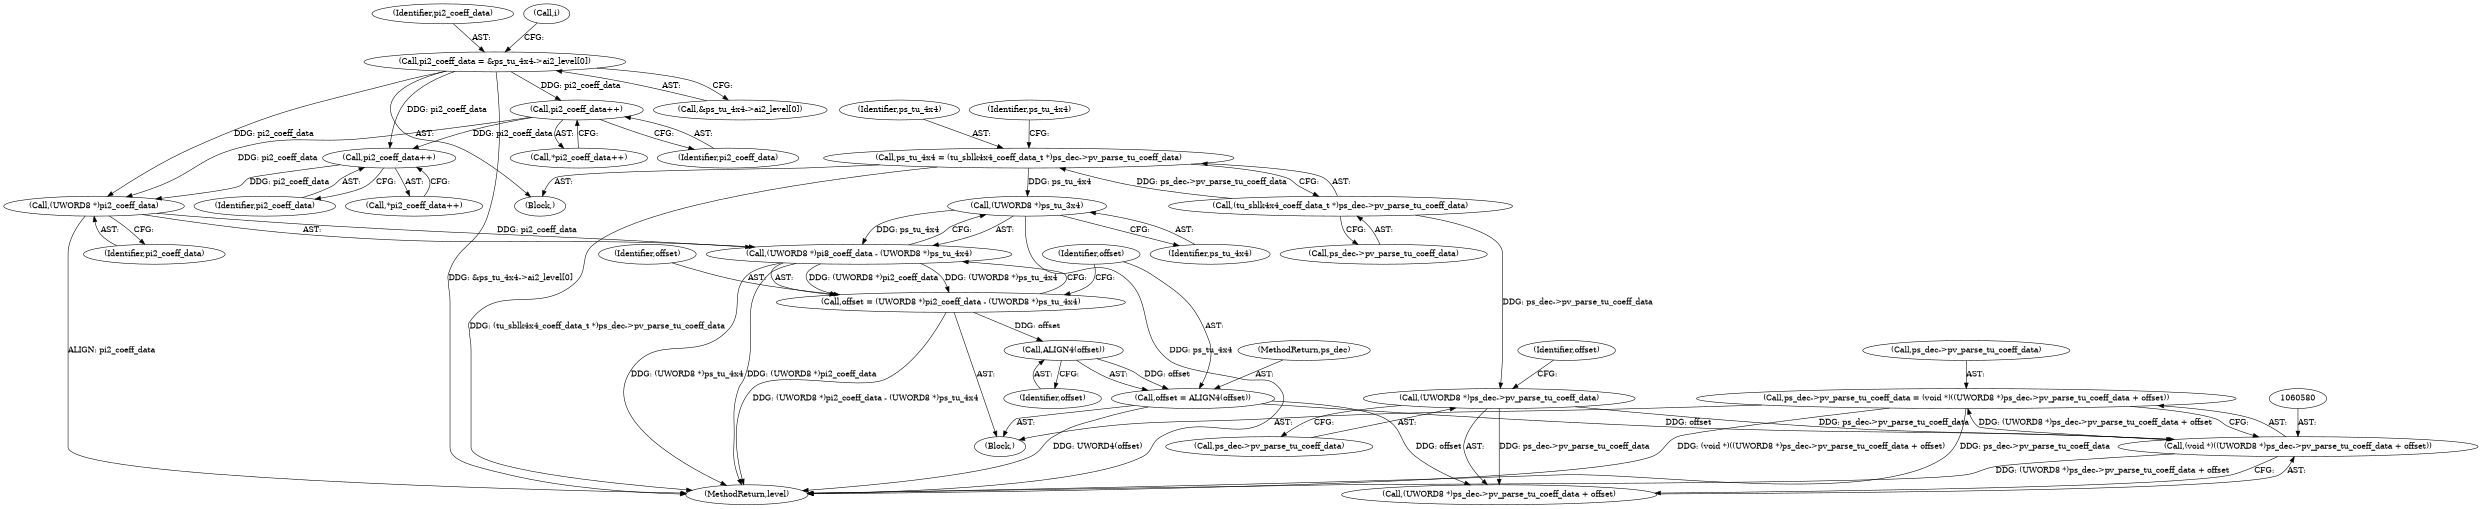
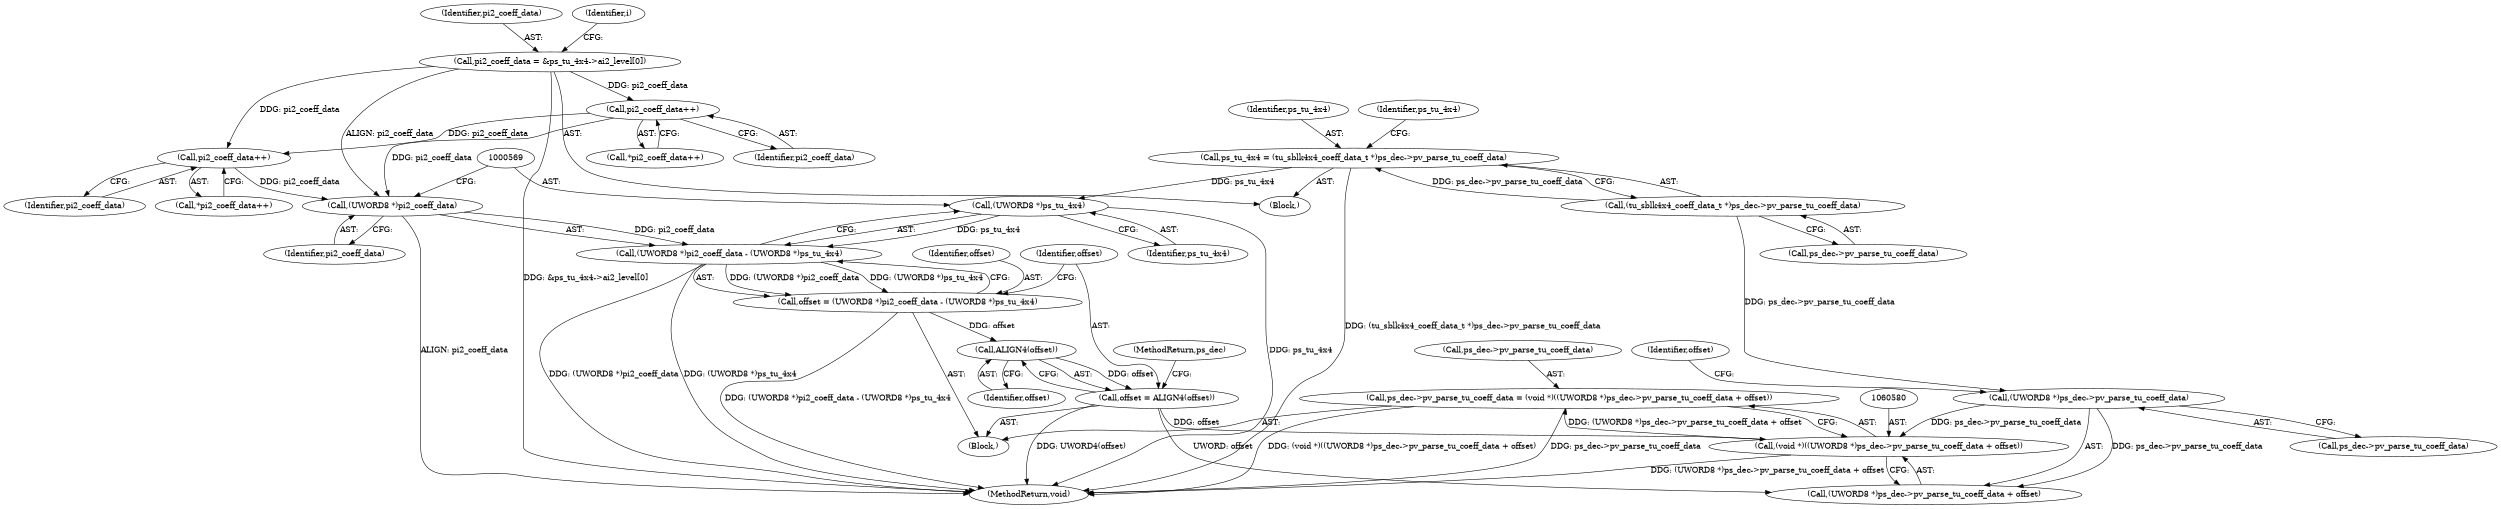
(547, 14) -> (609, 14)
(740, 110) -> none
(274, 134) -> (390, 134)
none -> (506, 158)
(1027, 206) -> (1029, 206)
(859, 254) -> (729, 254)
(1266, 375) -> (1183, 375)
none -> (1057, 385)
(1439, 447) -> (1223, 447)
(747, 495) -> (1029, 495)
